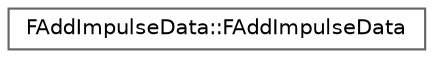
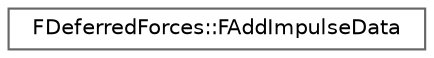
(217, 29) -> (217, 29)
